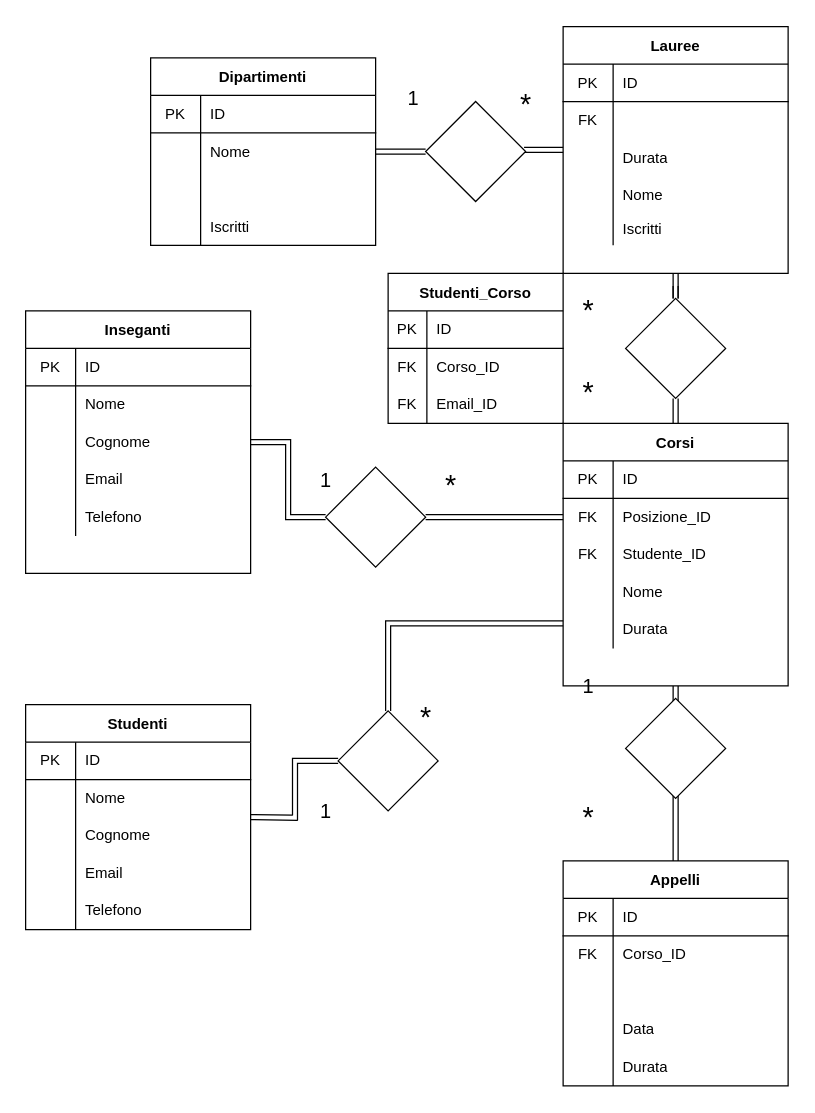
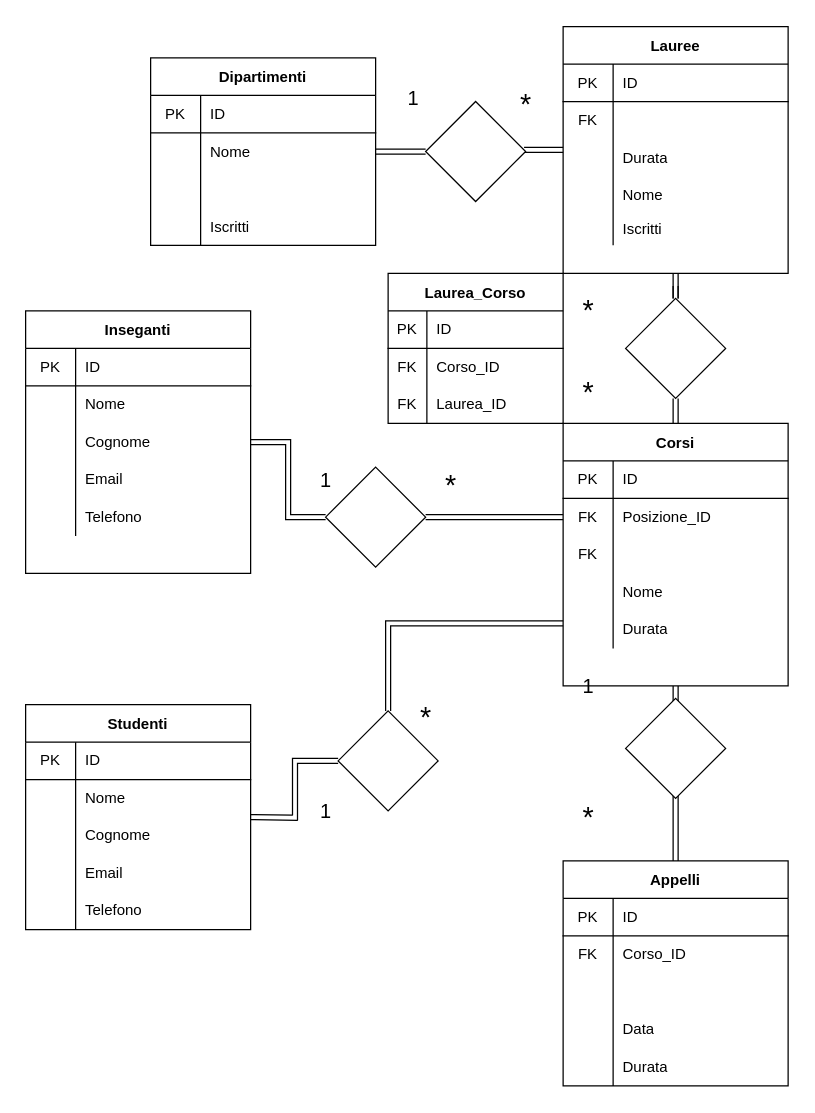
(475, 293) -> (475, 293)
(467, 404) -> (475, 404)
(701, 554) -> none
